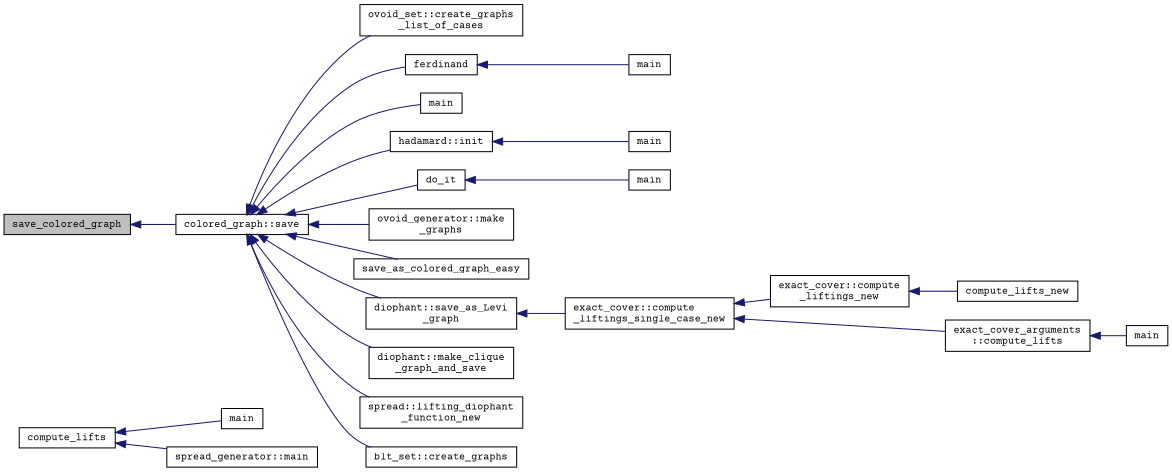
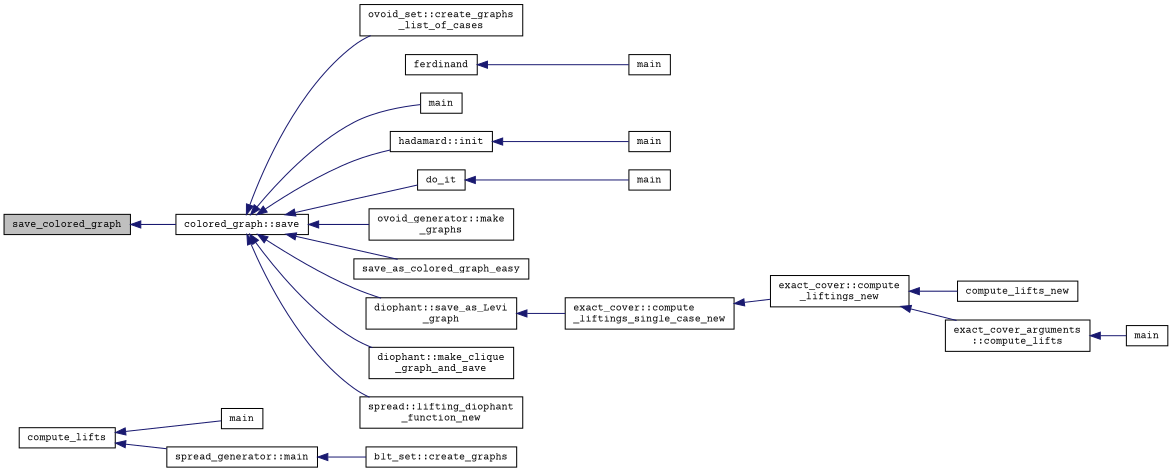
(314, 118) -> none
(845, 325) -> (934, 315)
(299, 354) -> (347, 457)
